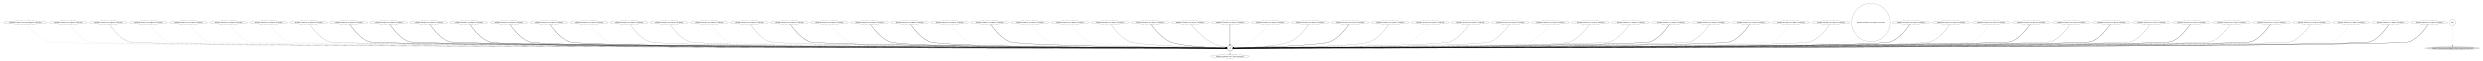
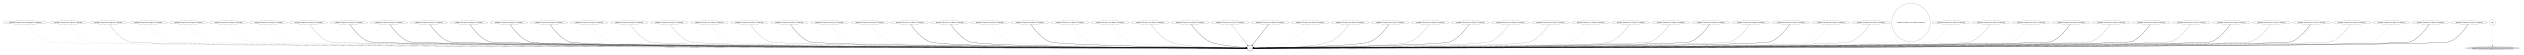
(1350, 45) -> (1393, 45)
(1576, 47) -> (1606, 47)
(1230, 52) -> (950, 45)
